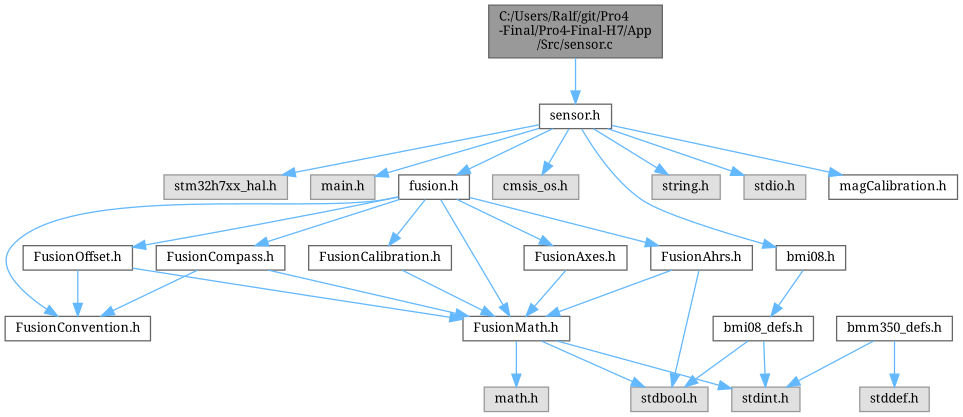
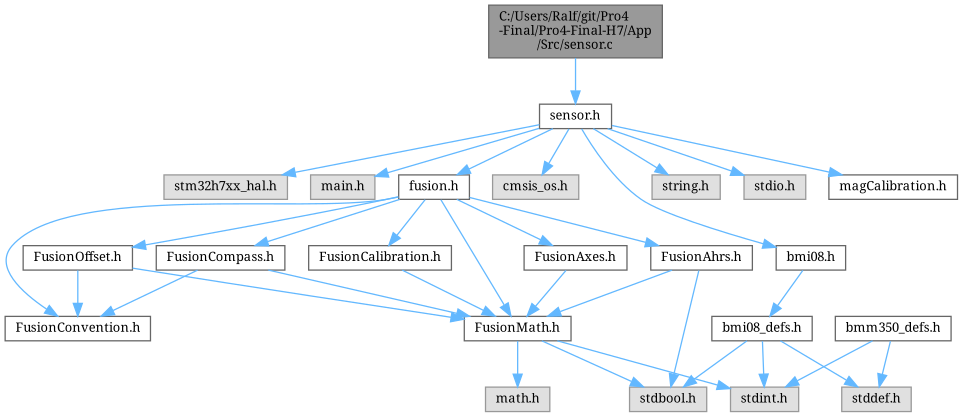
none -> (813, 360)
